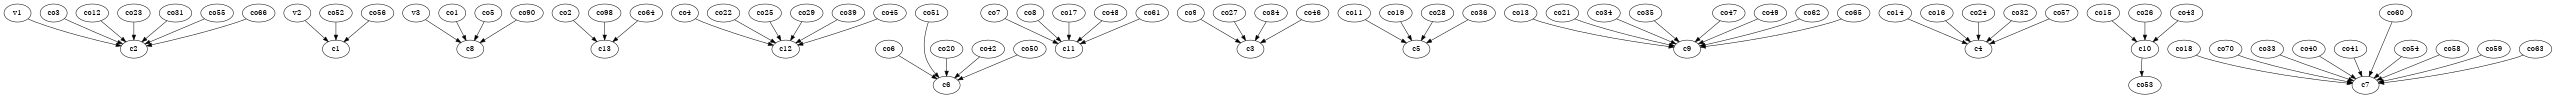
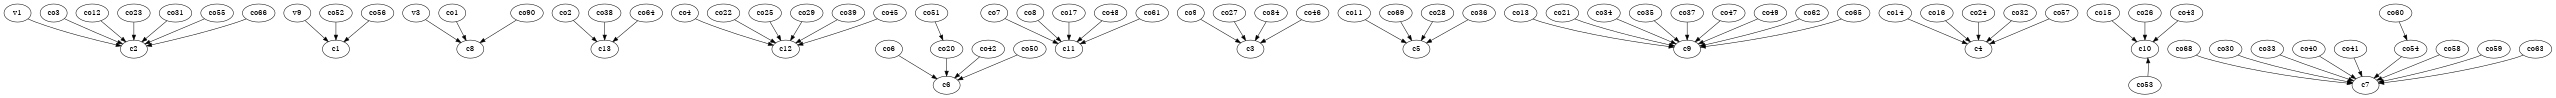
(297, 13) -> (297, 13)
(488, 13) -> none
(605, 13) -> (605, 13)
(1396, 13) -> (1396, 13)
none -> (1687, 13)
(2382, 47) -> (2402, 29)
(924, 49) -> (938, 29)
(2184, 49) -> (2184, 49)
(2226, 49) -> (2226, 49)
(2142, 65) -> (2148, 70)
